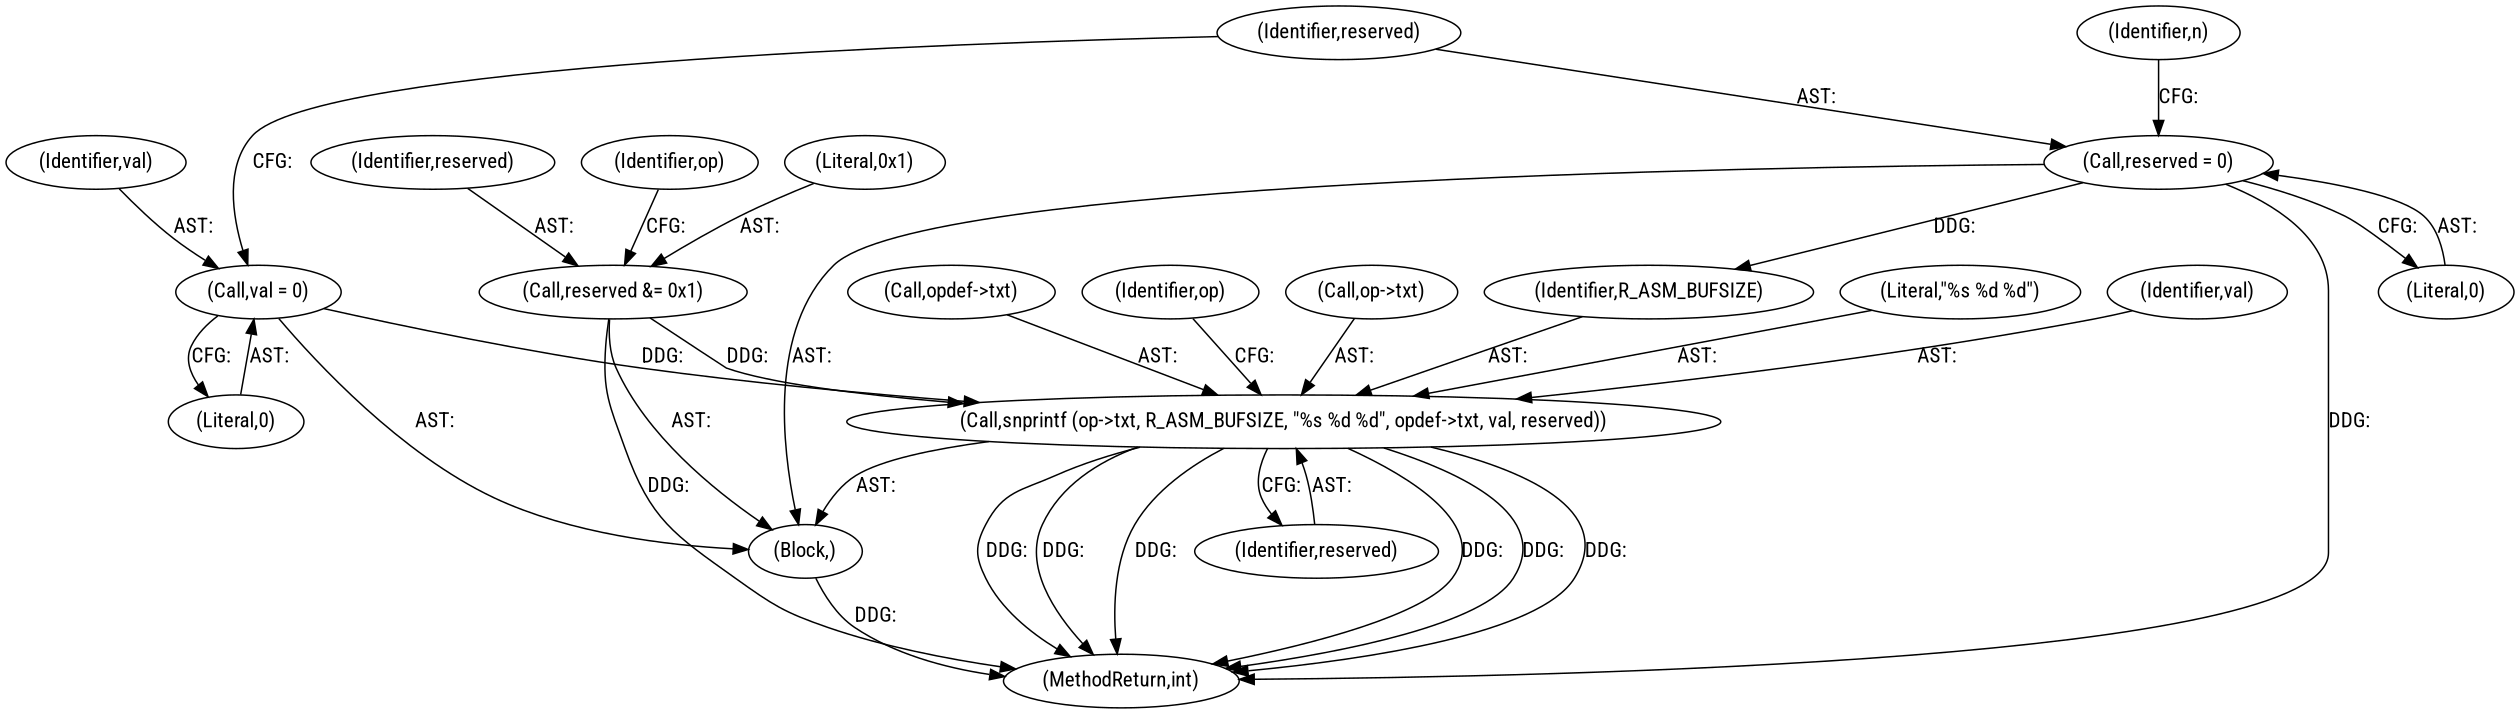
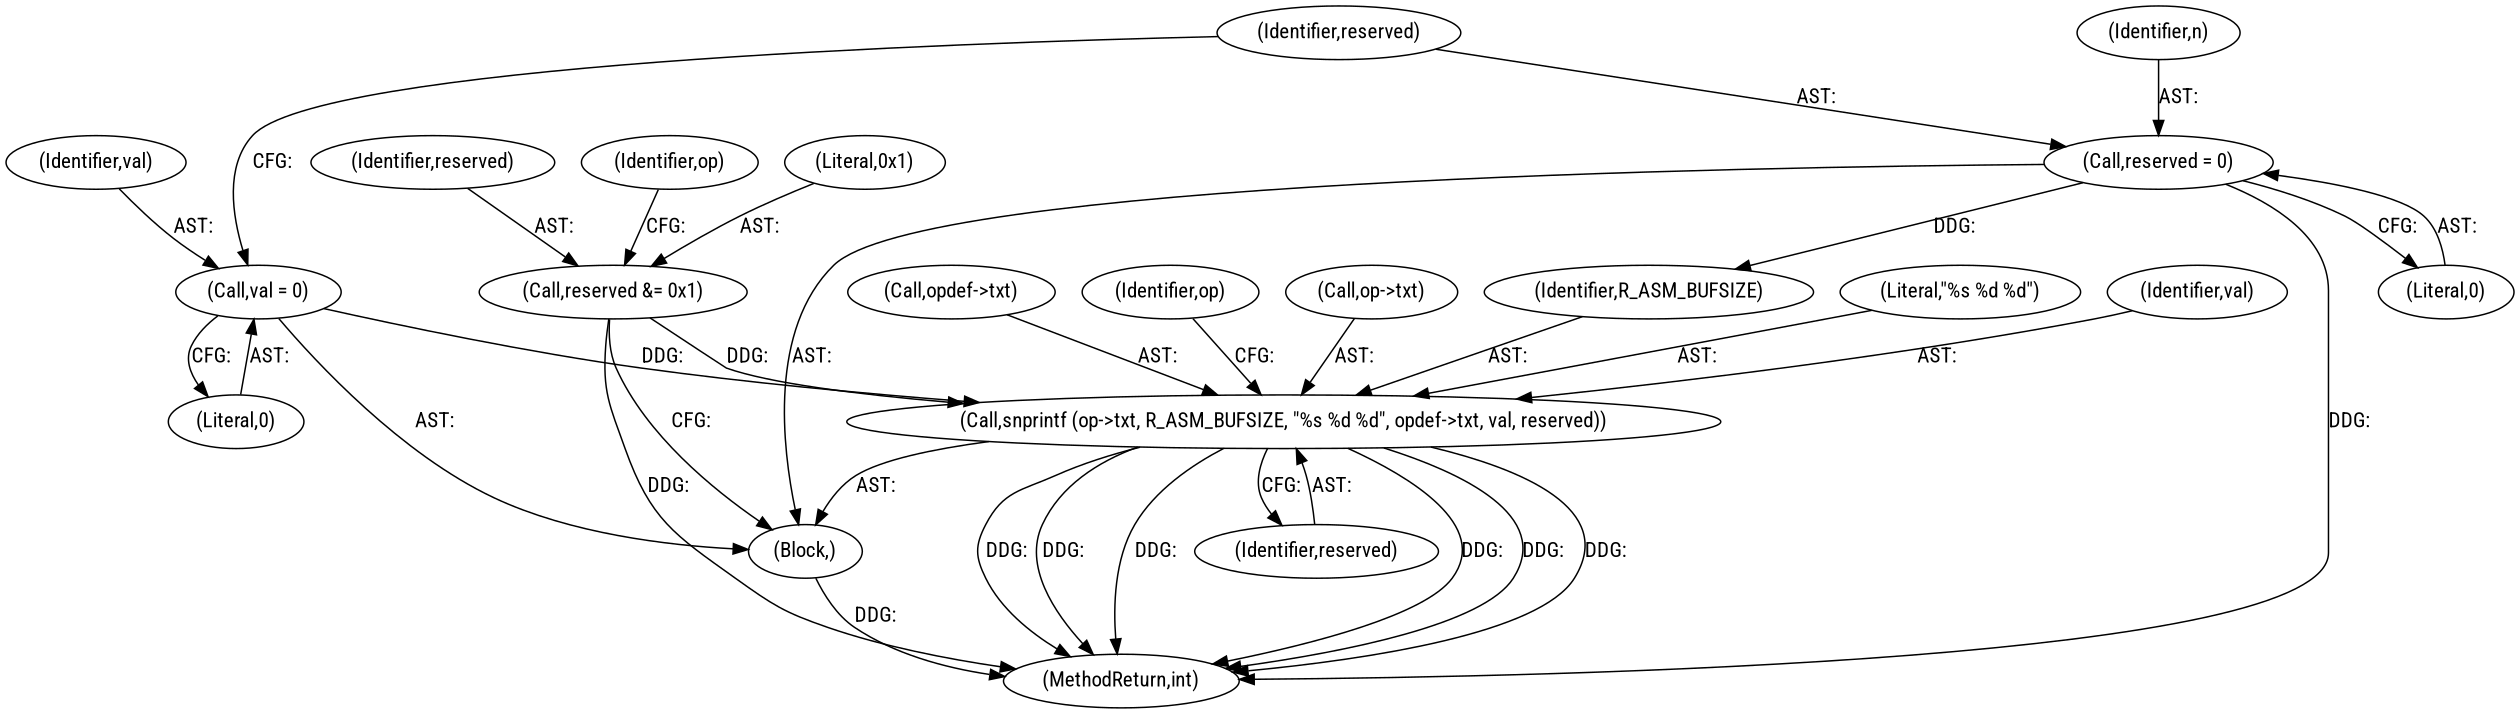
(2181, 98) -> (2181, 98)
(694, 422) -> (694, 422)
